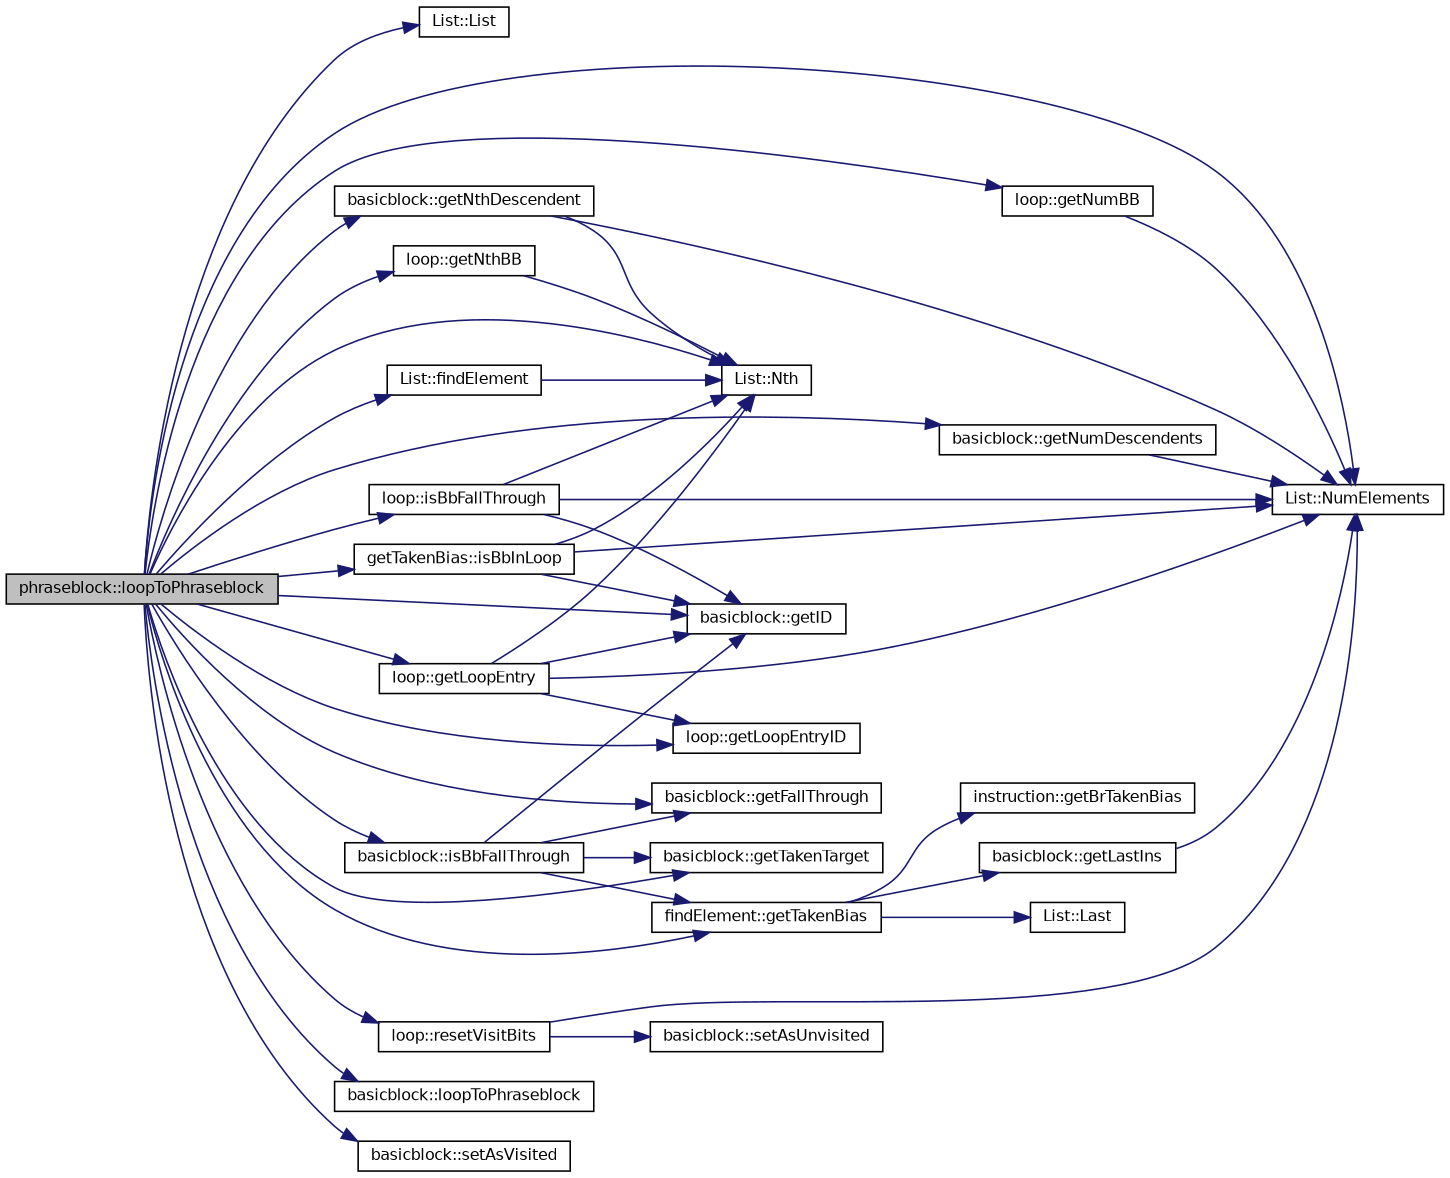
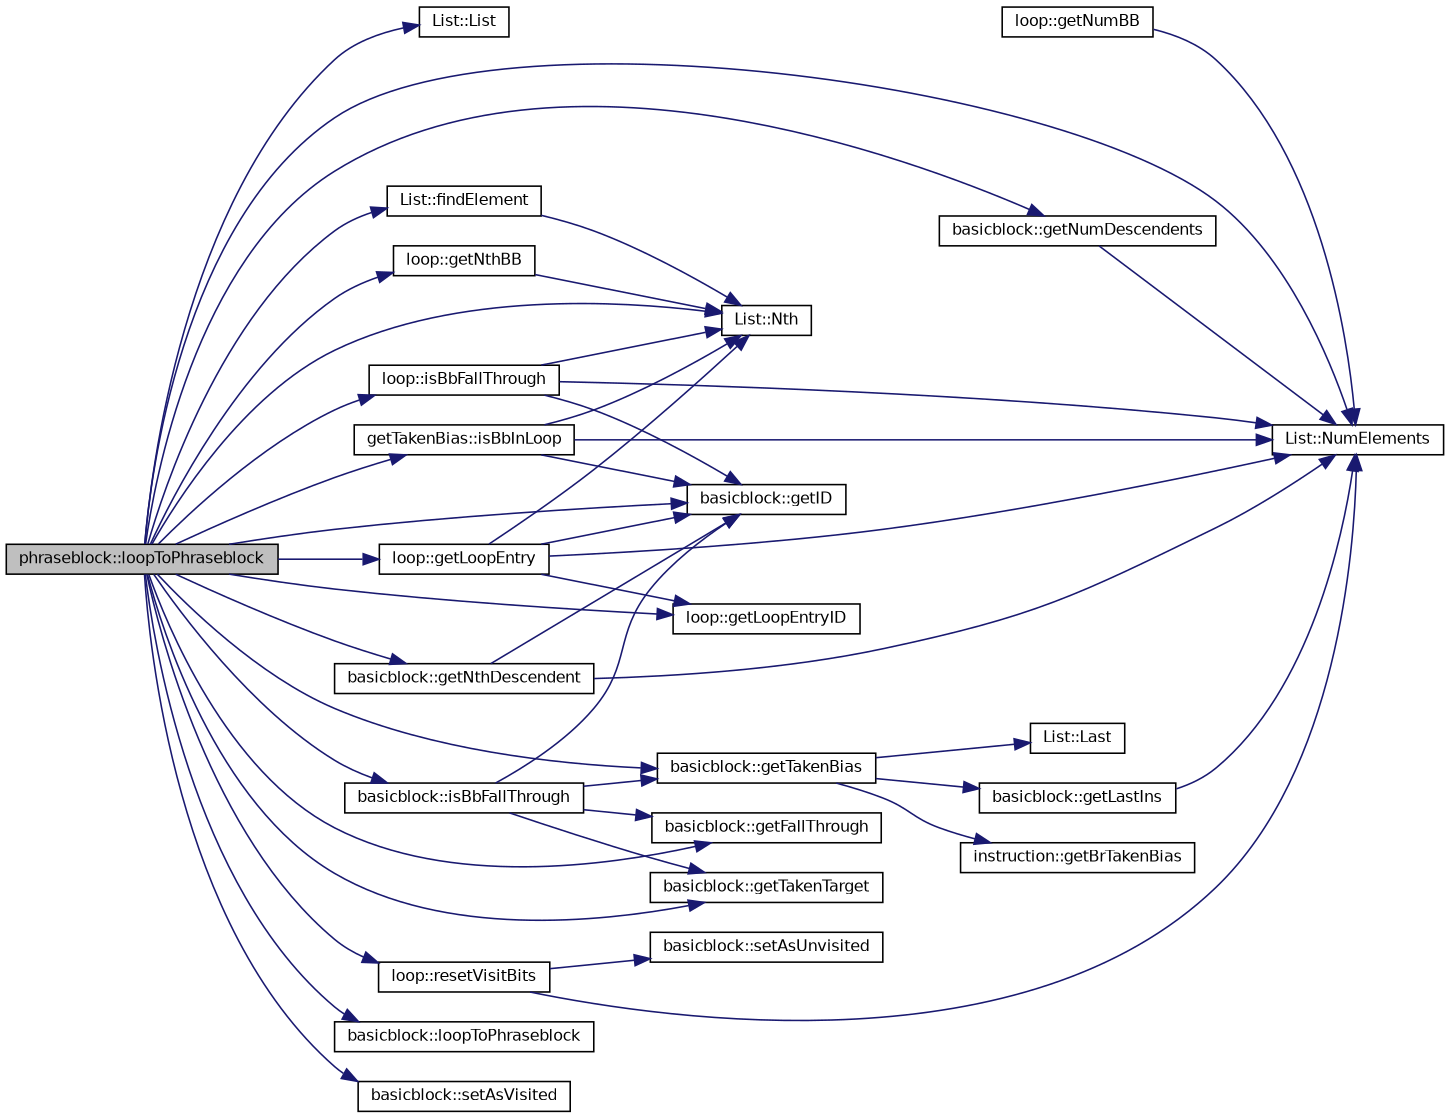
(431, 145) -> none
(634, 292) -> (603, 597)
(767, 917) -> (767, 768)
